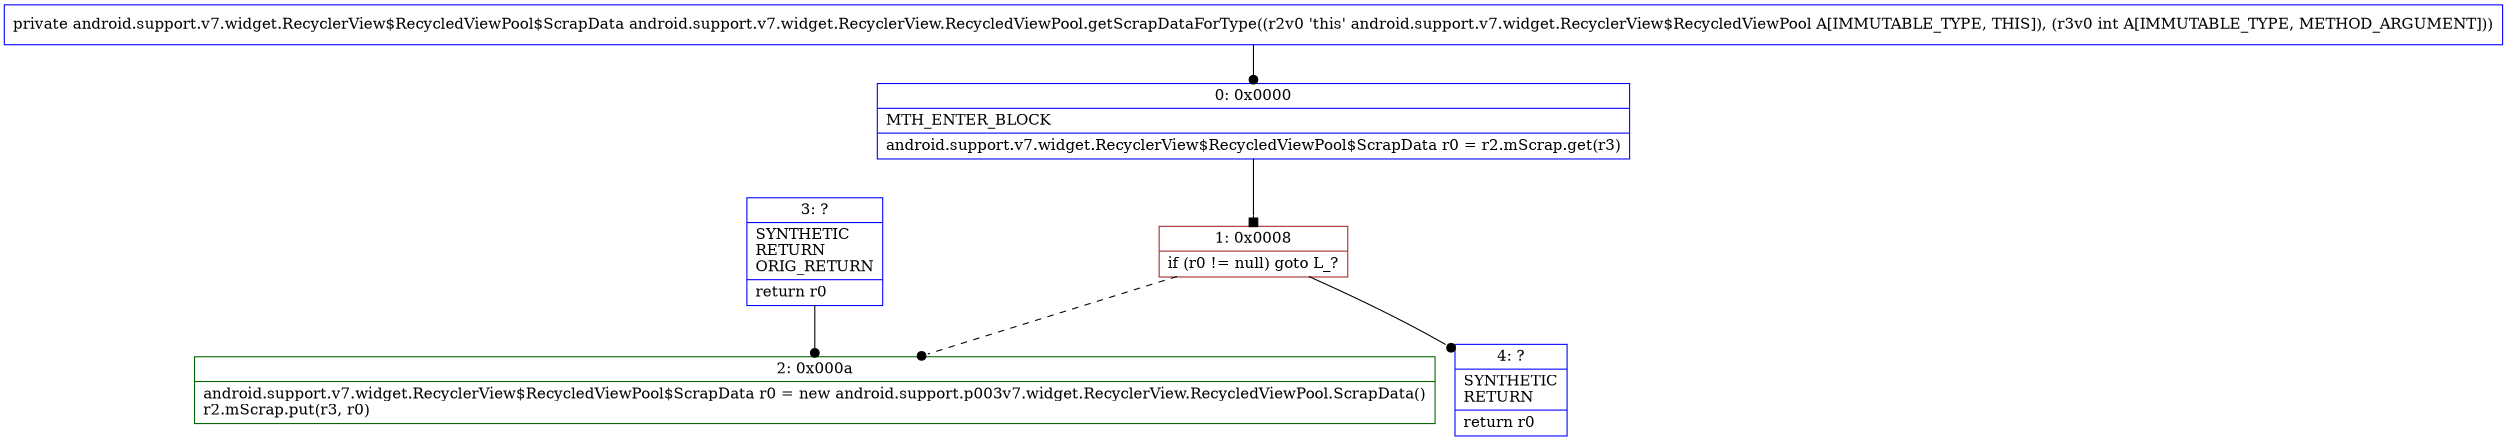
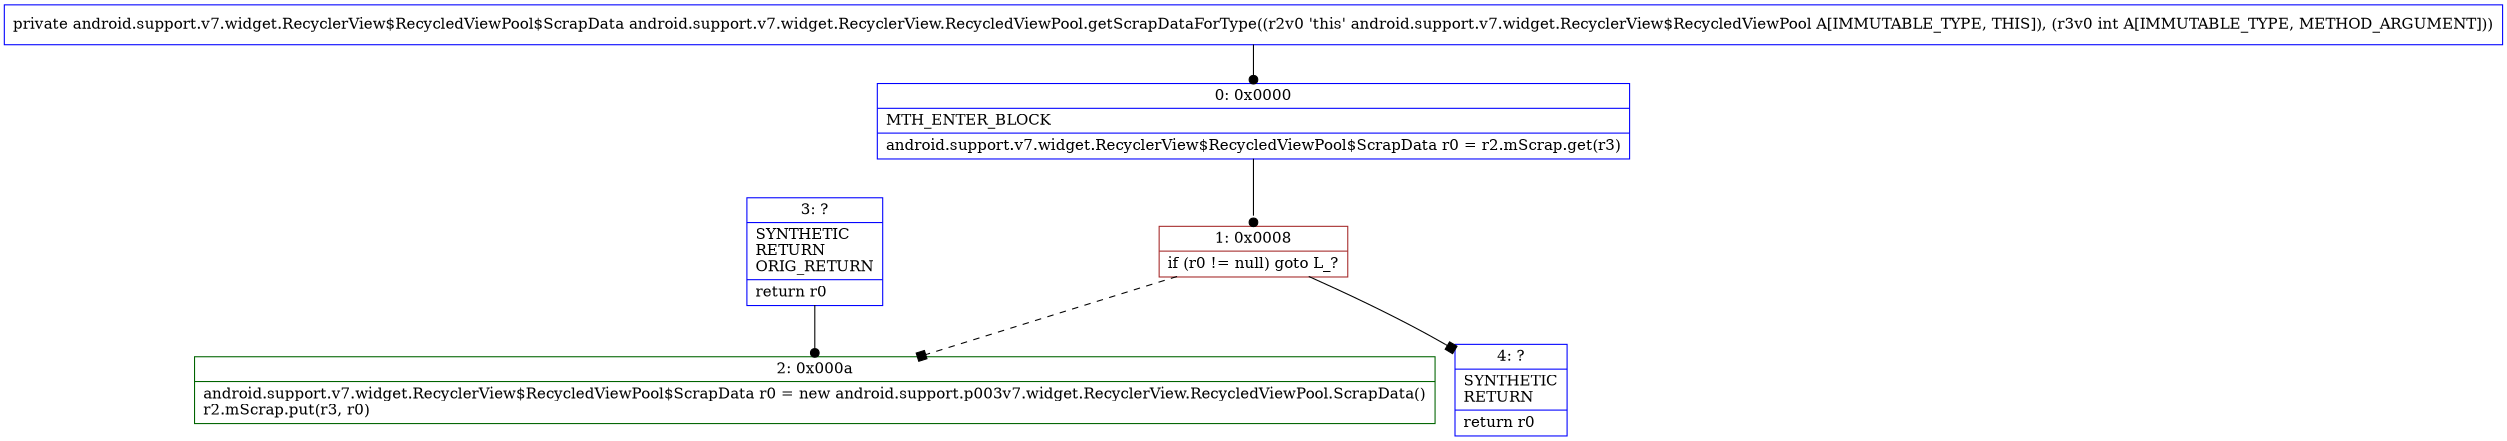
(1253, 187) -> (1253, 187)
(1378, 309) -> (1378, 309)
(1052, 315) -> (1052, 315)
